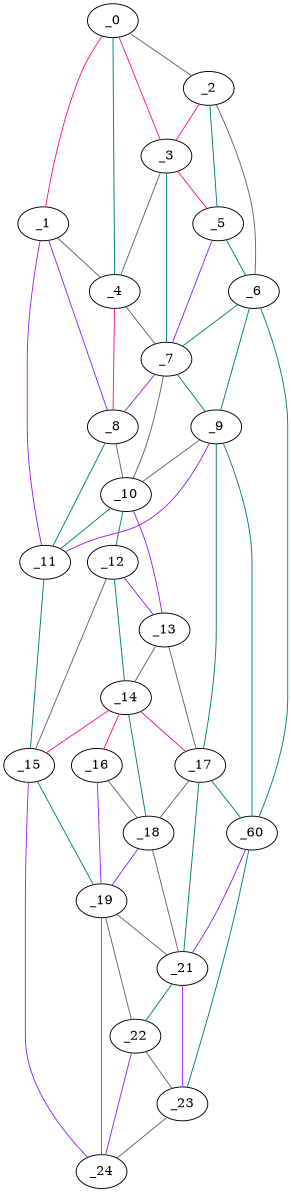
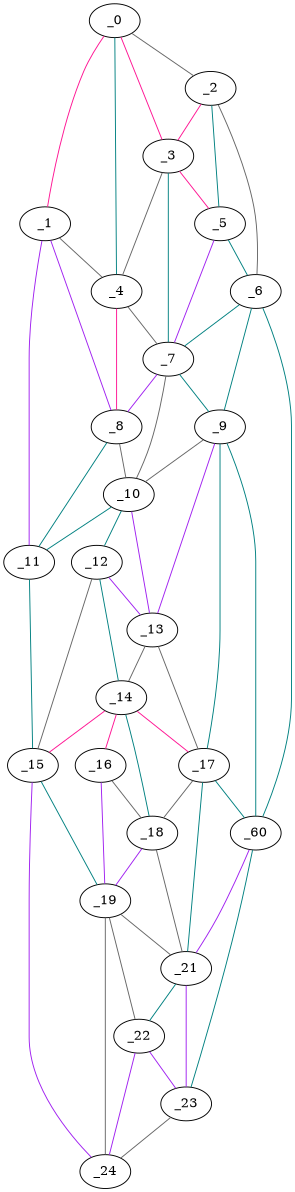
(152, 517) -> (186, 528)
(159, 1070) -> (163, 1070)
